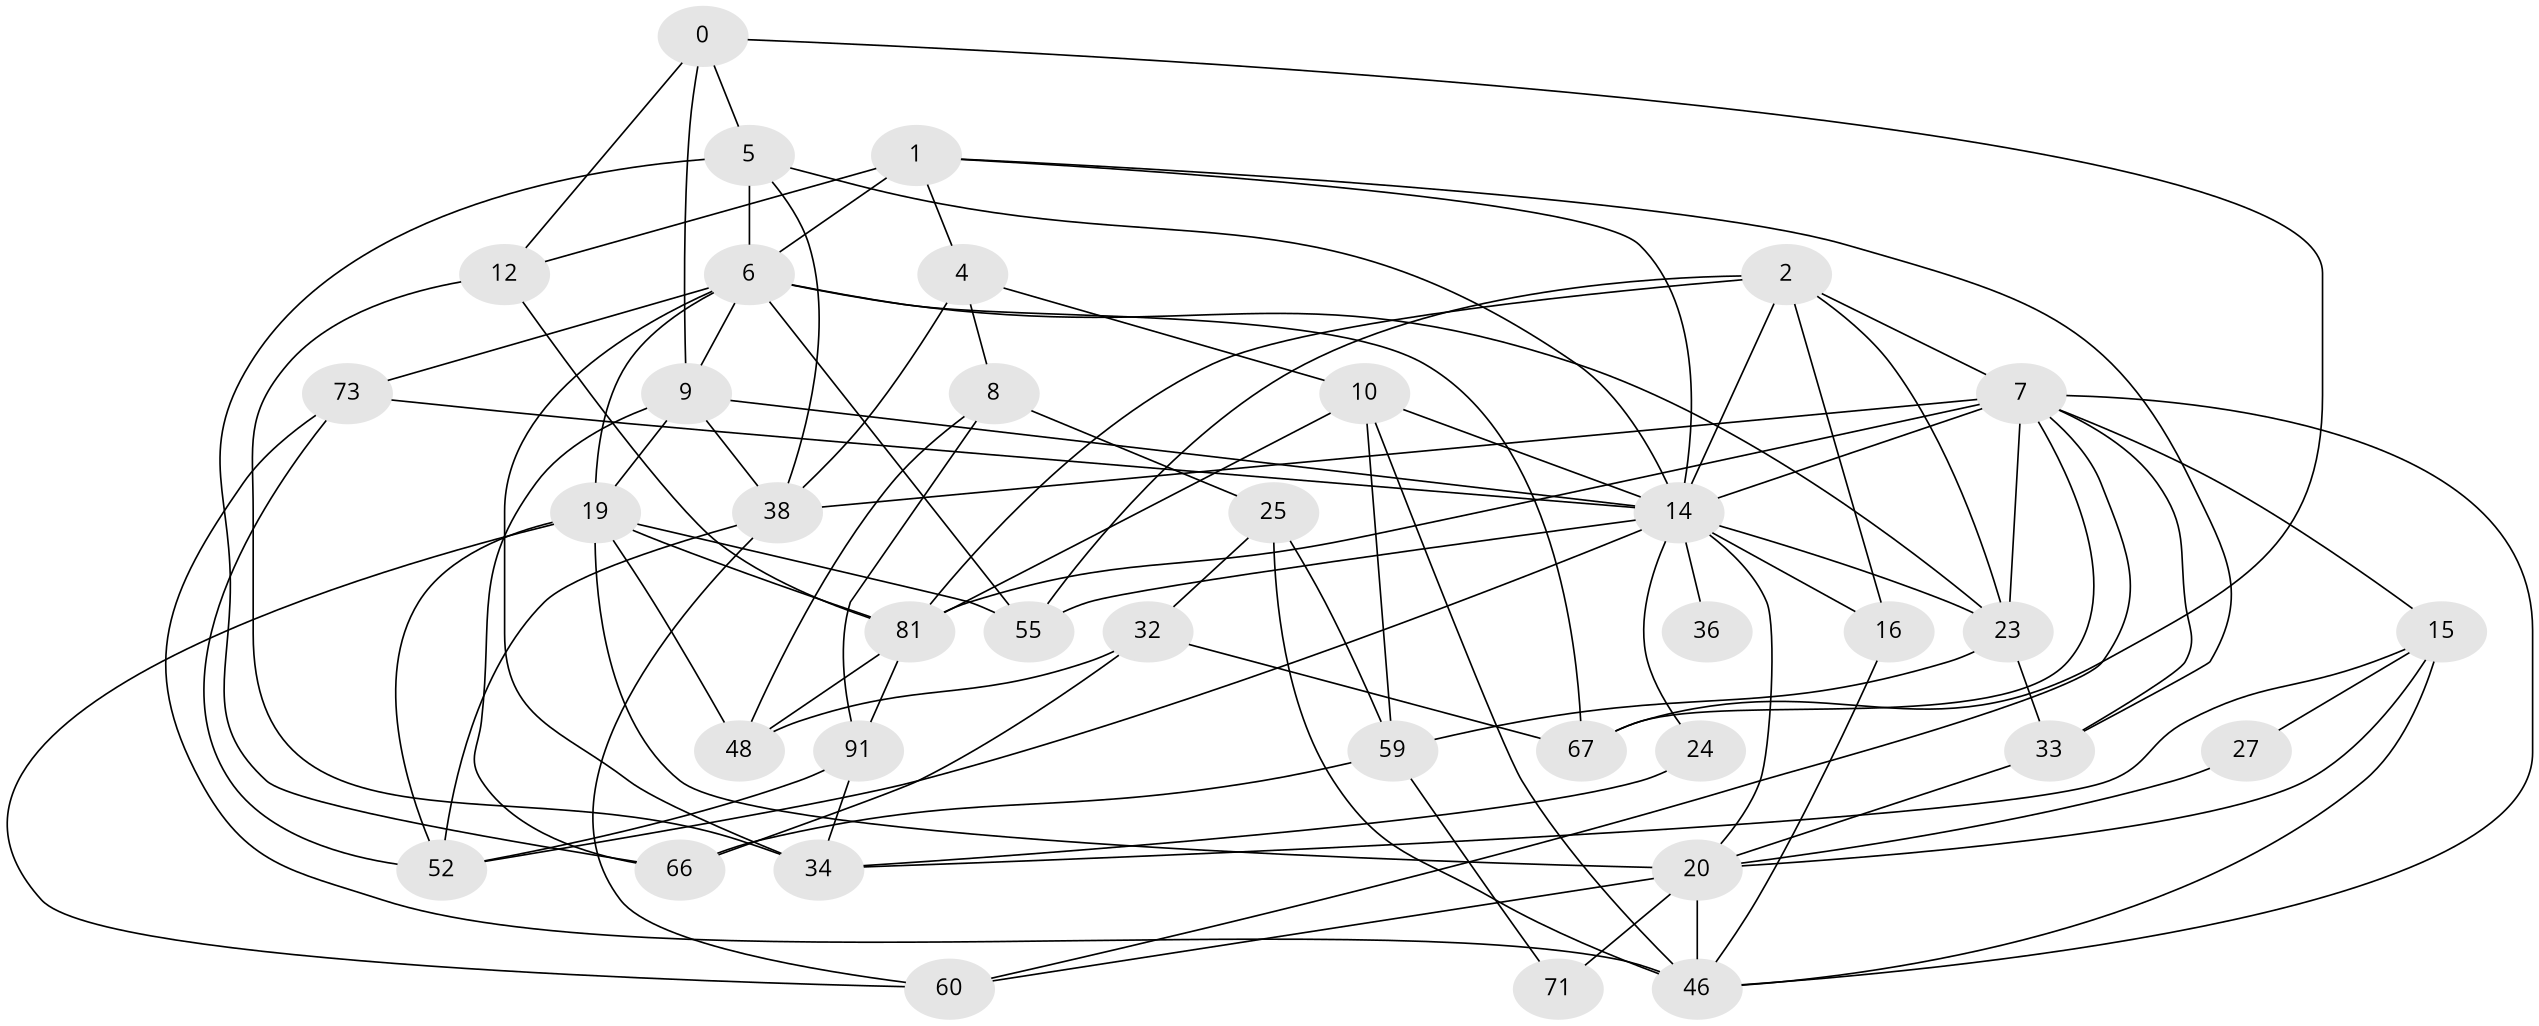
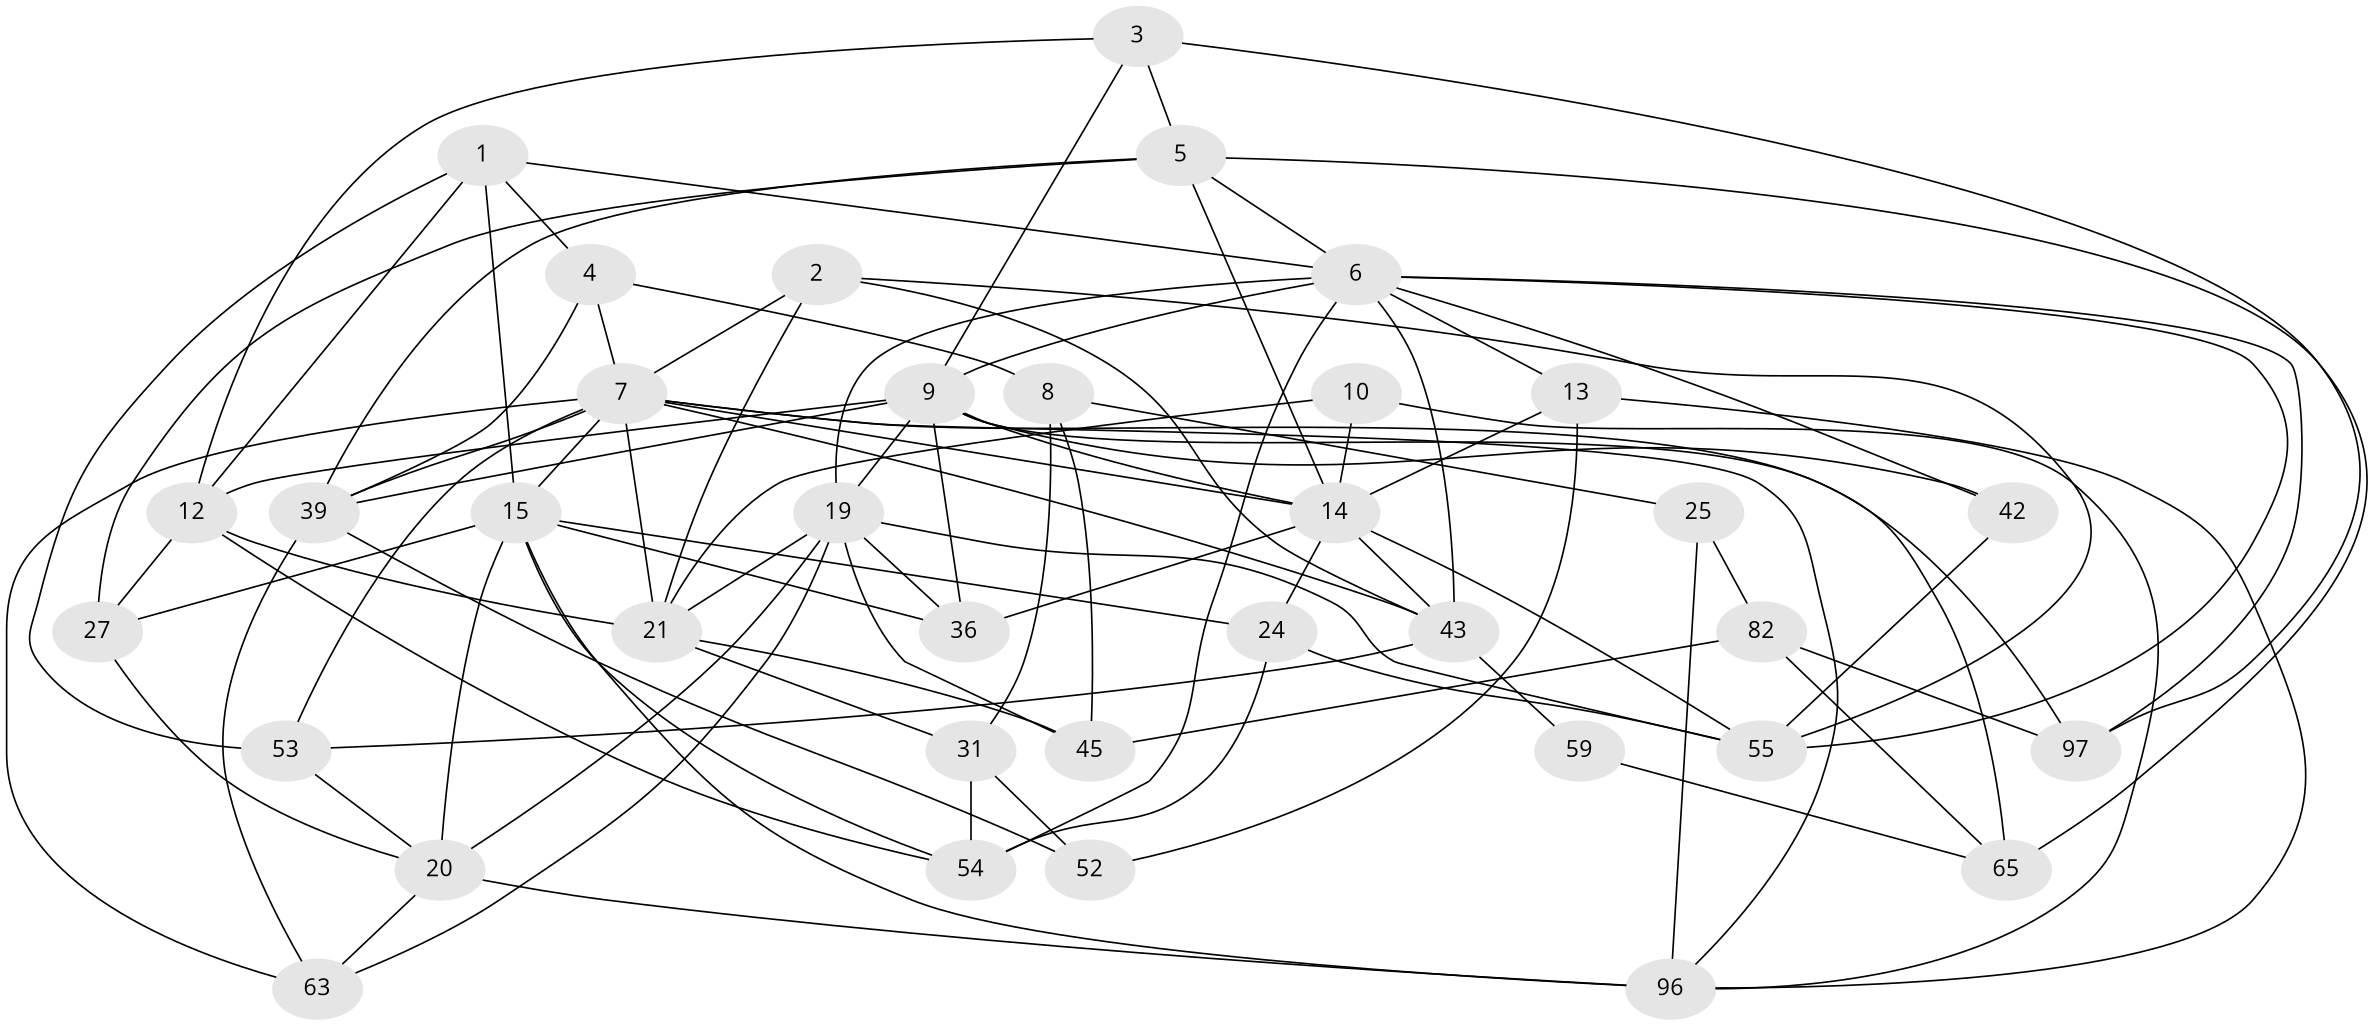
(703, 36) -> (1138, 36)
(1475, 204) -> (500, 334)
none -> (528, 223)
(1164, 334) -> (606, 334)
(347, 394) -> (1576, 394)
(1733, 394) -> none
none -> (555, 439)
(778, 513) -> (314, 513)
none -> (947, 513)
none -> (2013, 513)
none -> (731, 570)
none -> (877, 570)
none -> (145, 572)
(1379, 572) -> none
(1339, 630) -> none
(910, 632) -> (657, 632)
(1148, 632) -> (1762, 632)
(1889, 632) -> none
(2008, 632) -> (1454, 632)
(402, 643) -> (888, 560)
none -> (1409, 680)
(1771, 684) -> none
(1074, 735) -> none
(739, 751) -> (1090, 751)
(859, 751) -> (971, 751)
(1581, 751) -> (2076, 751)
(2050, 751) -> (286, 751)
(680, 870) -> (2007, 870)
(819, 870) -> (971, 870)
(950, 989) -> (318, 989)
(1558, 989) -> none
(1697, 989) -> (1671, 989)
